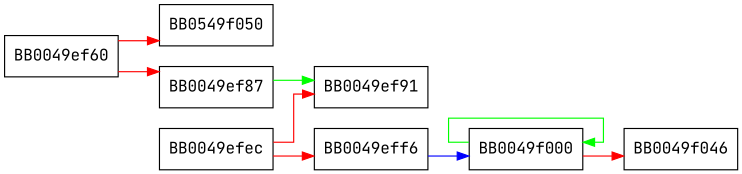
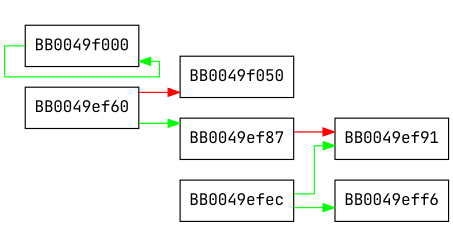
(216, 25) -> (237, 77)
(133, 72) -> (153, 123)
(288, 80) -> (308, 132)
(294, 124) -> (314, 176)
(681, 149) -> none
(288, 156) -> (308, 208)
(443, 156) -> none
